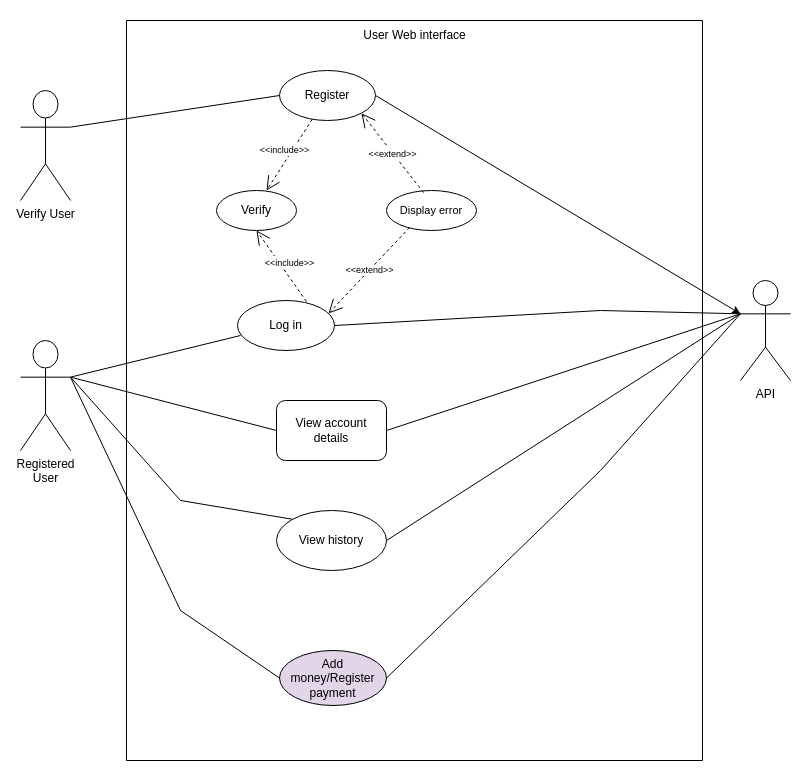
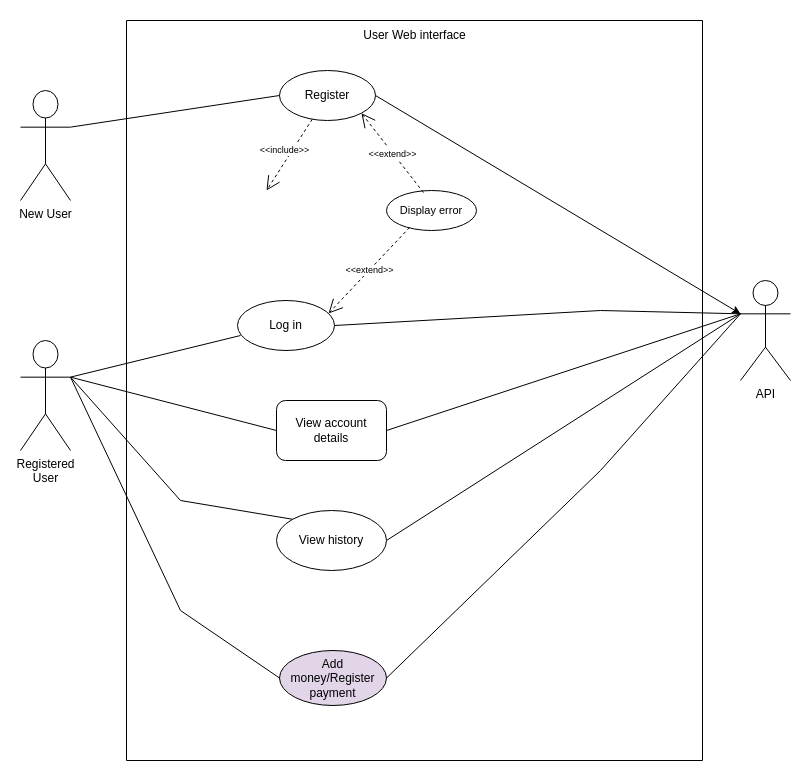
(257, 211) -> none
(46, 215) -> (46, 215)
(282, 267) -> none
